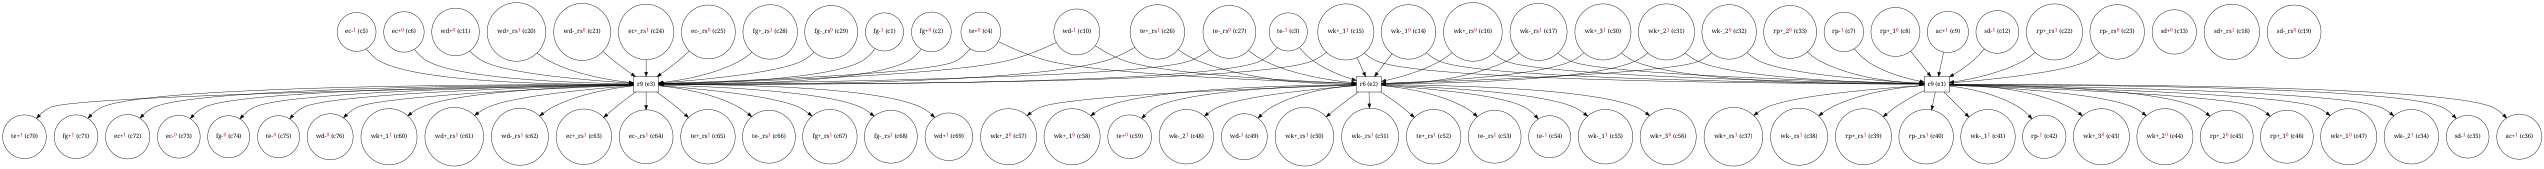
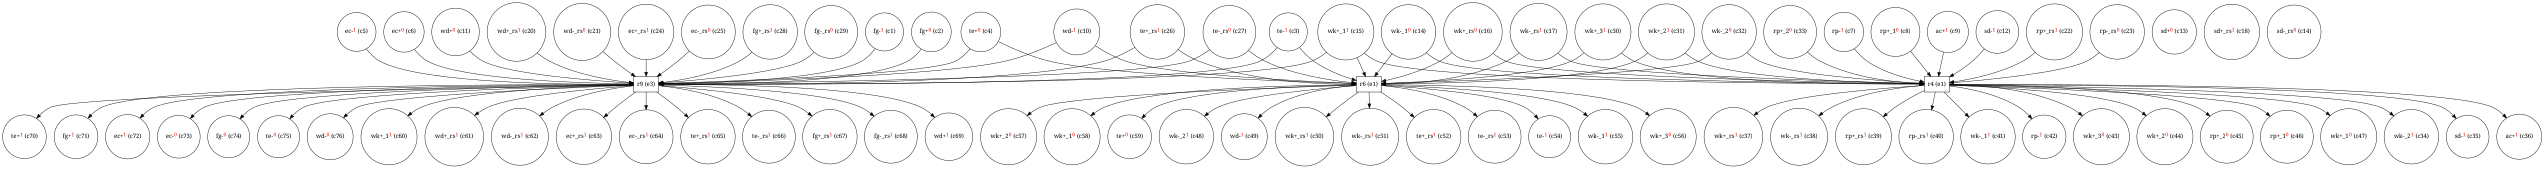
(2304, 31) -> (2304, 31)
(1369, 84) -> (1369, 84)
(1937, 84) -> (1937, 84)
